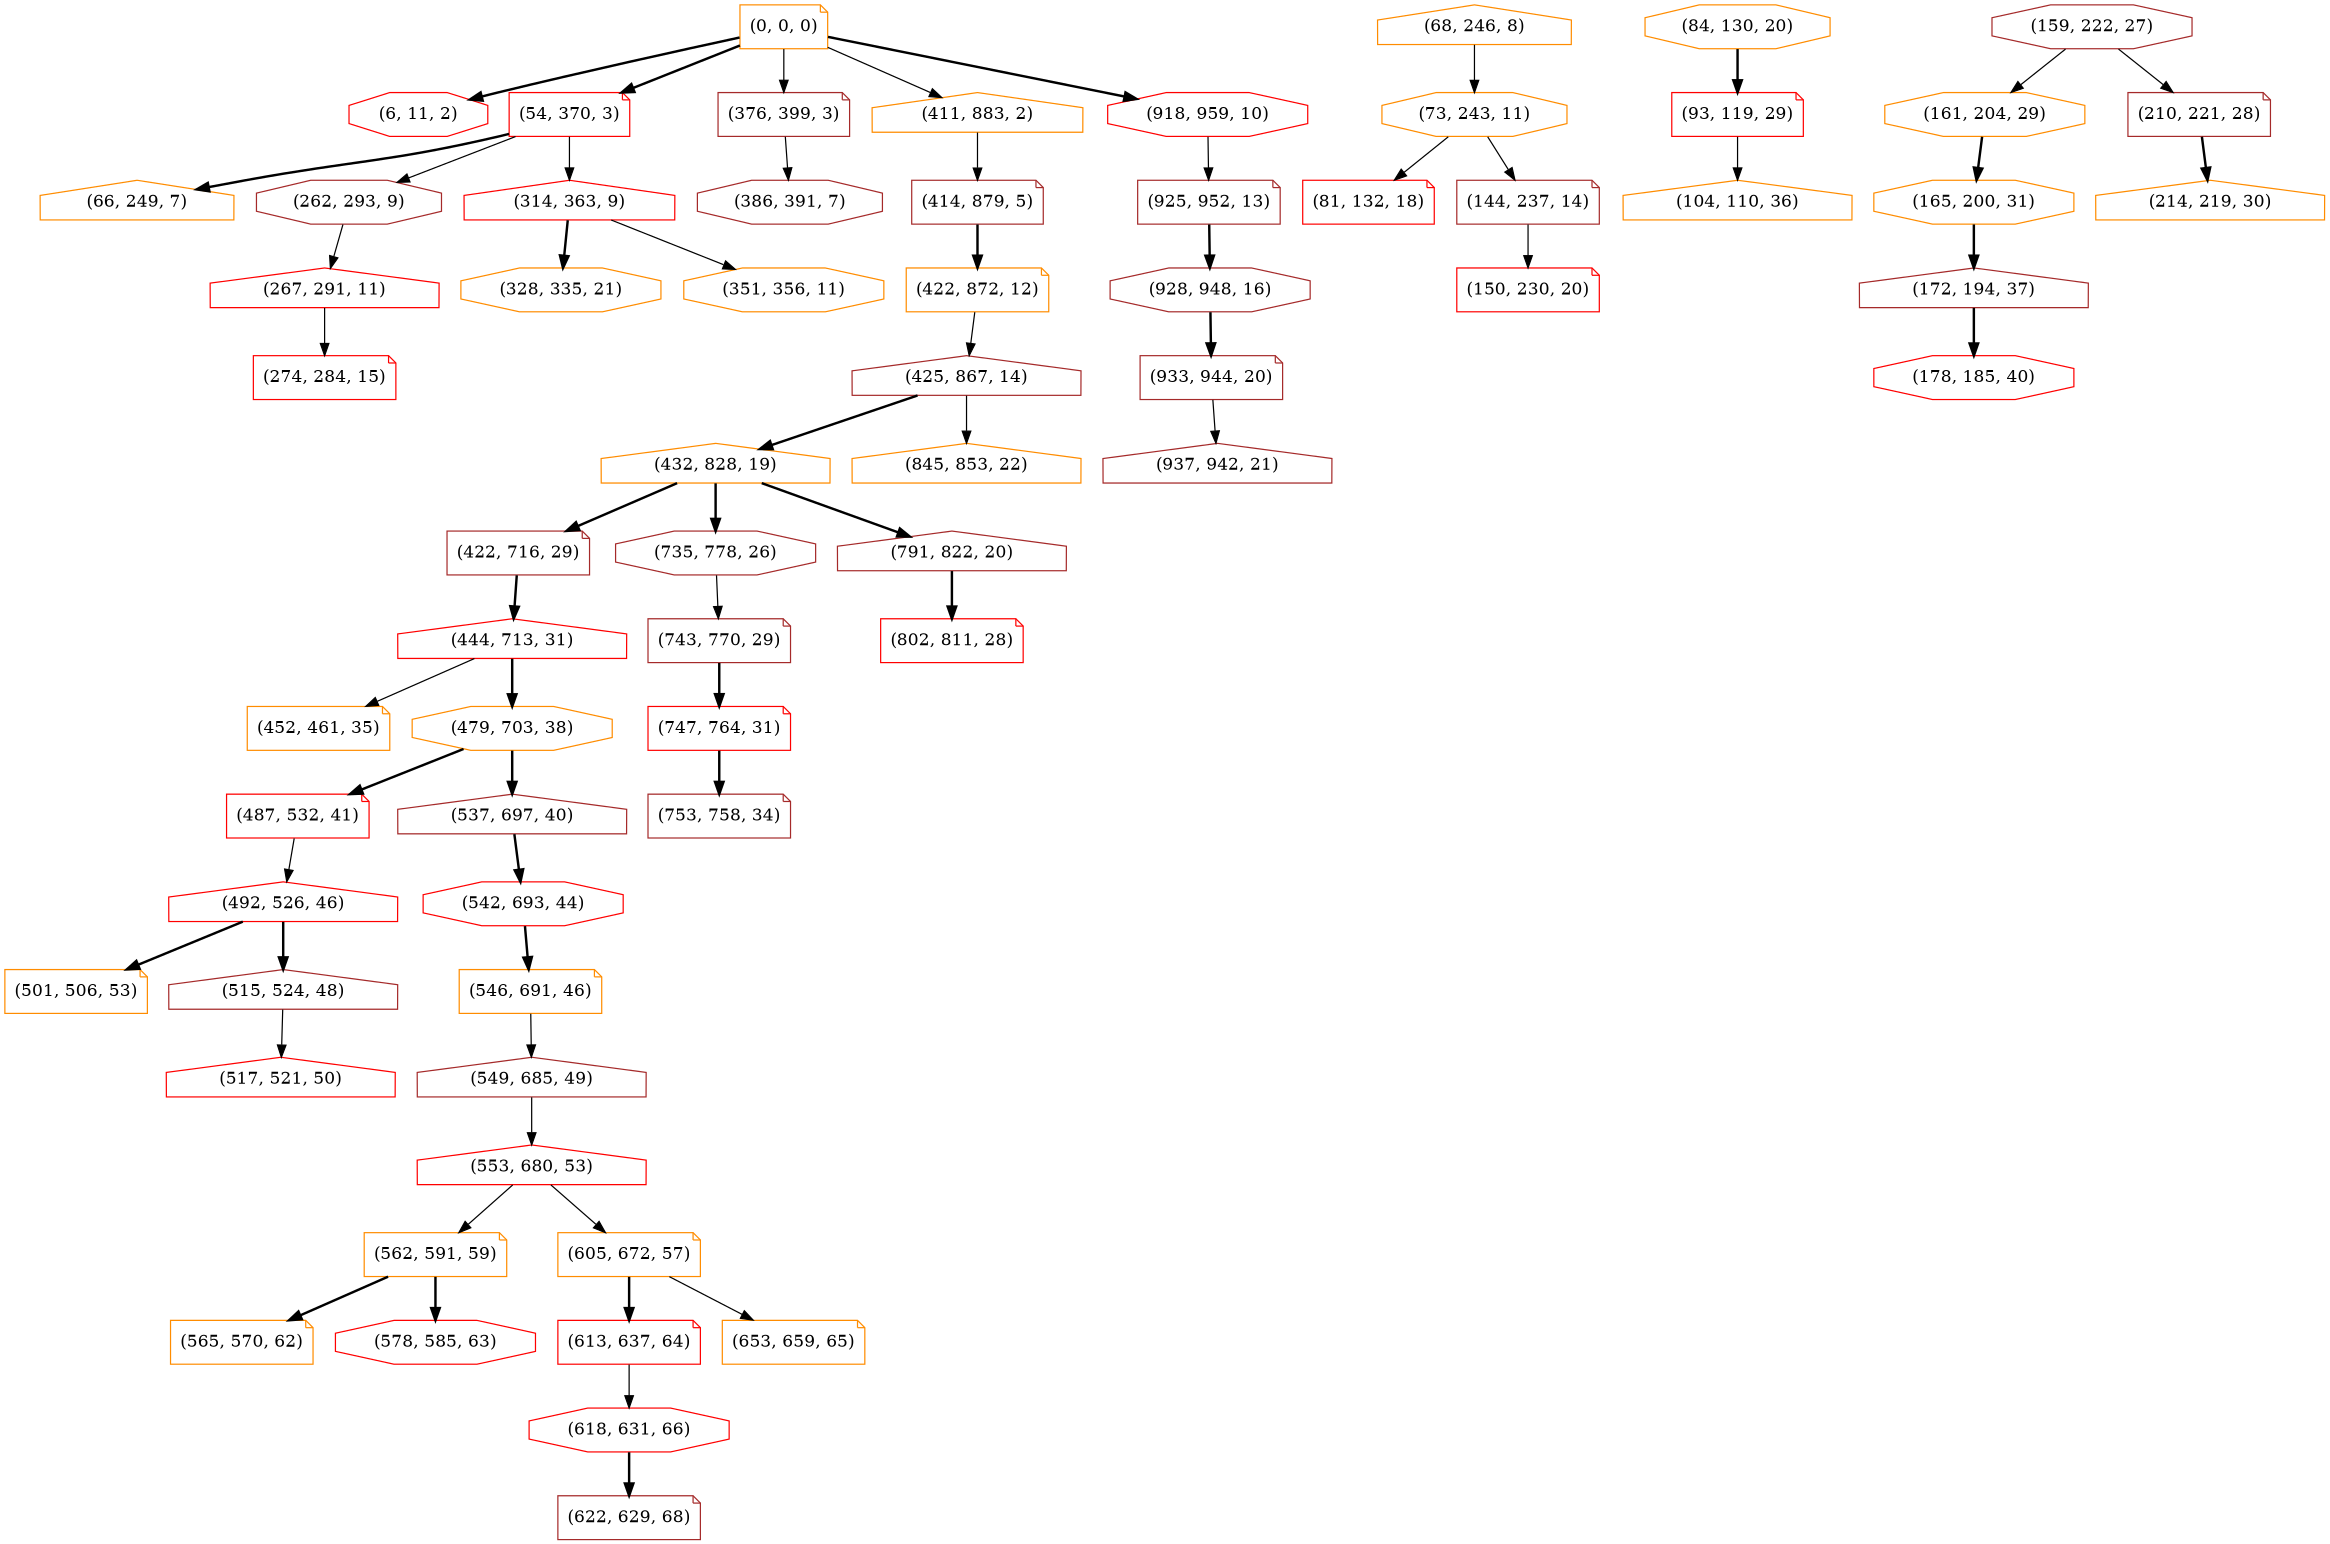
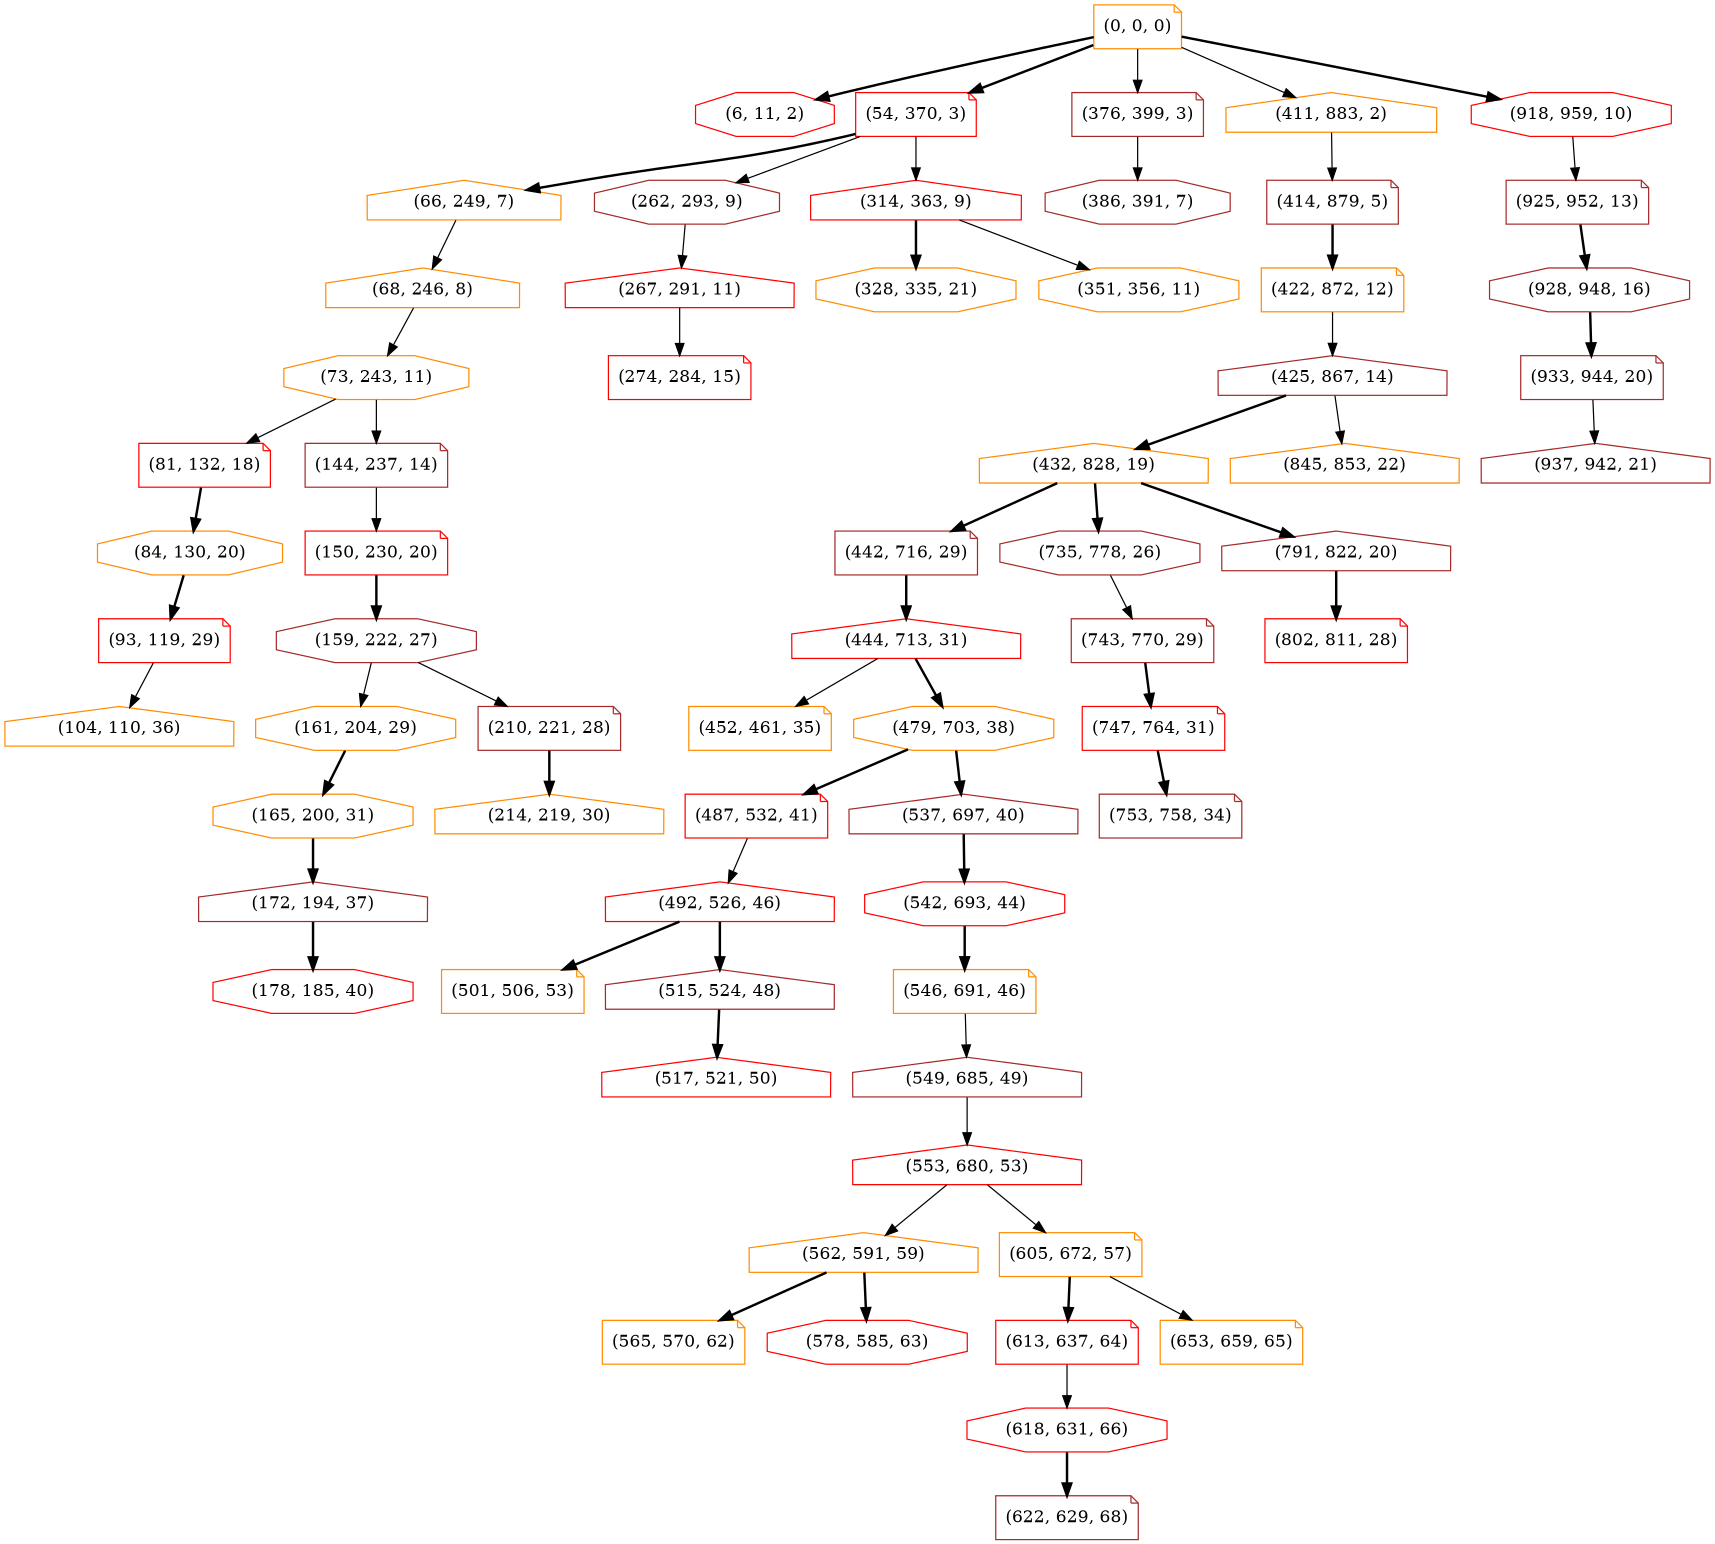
none -> (447, 239)
none -> (198, 503)
(518, 553) -> (906, 553)
none -> (376, 591)
(282, 1027) -> (718, 1027)
(435, 1255) -> (864, 1255)
